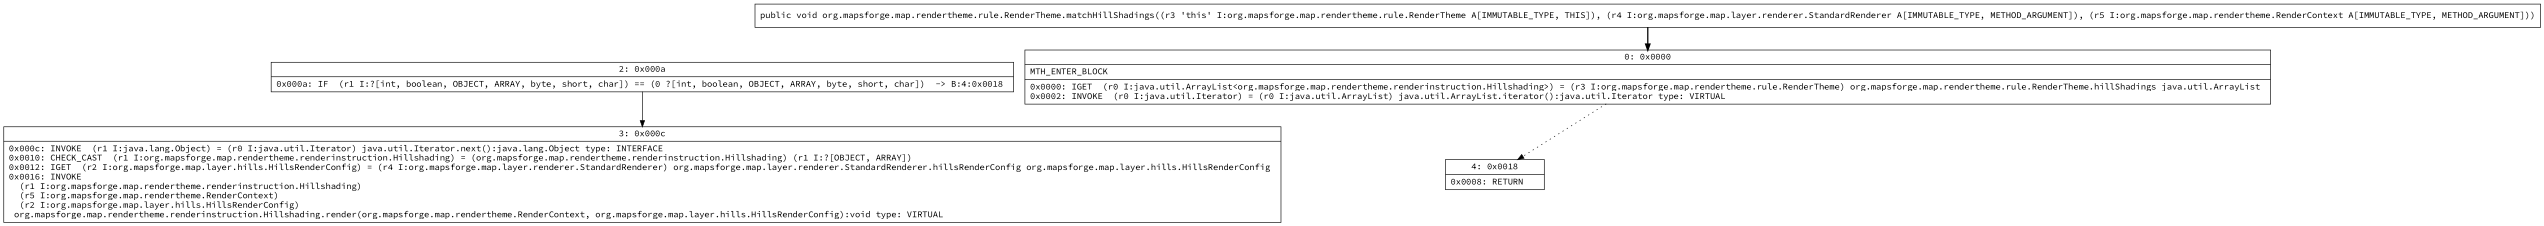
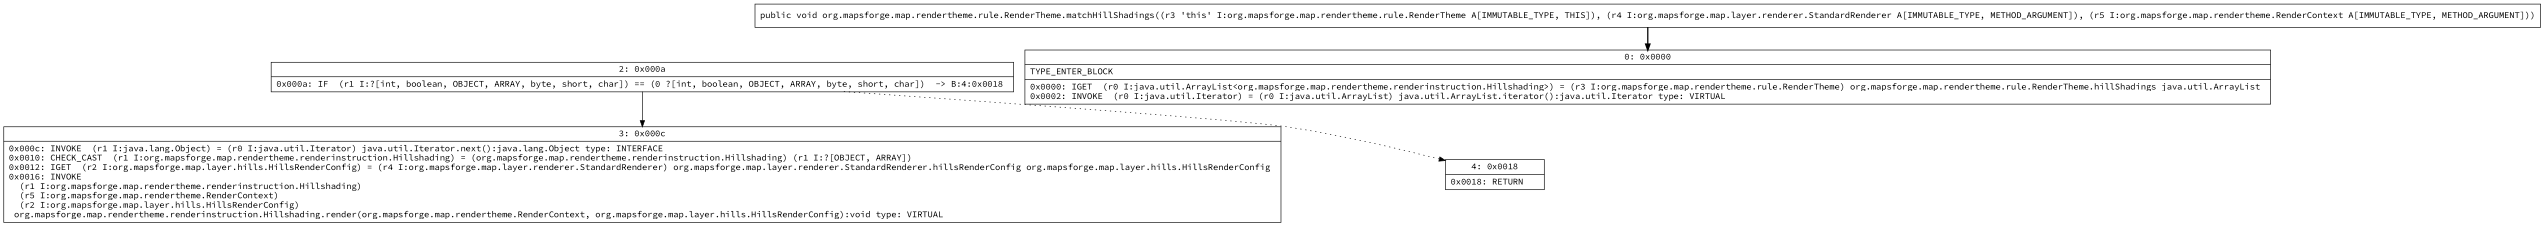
(1069, 72) -> (1072, 72)
(1565, 130) -> (1143, 114)
(1495, 182) -> (1495, 182)
